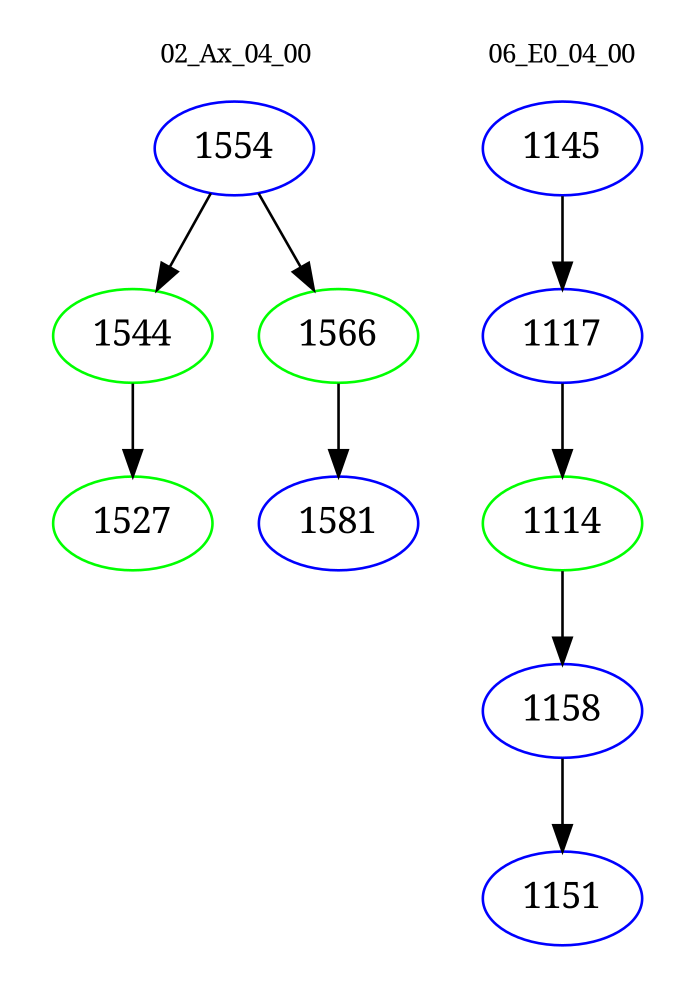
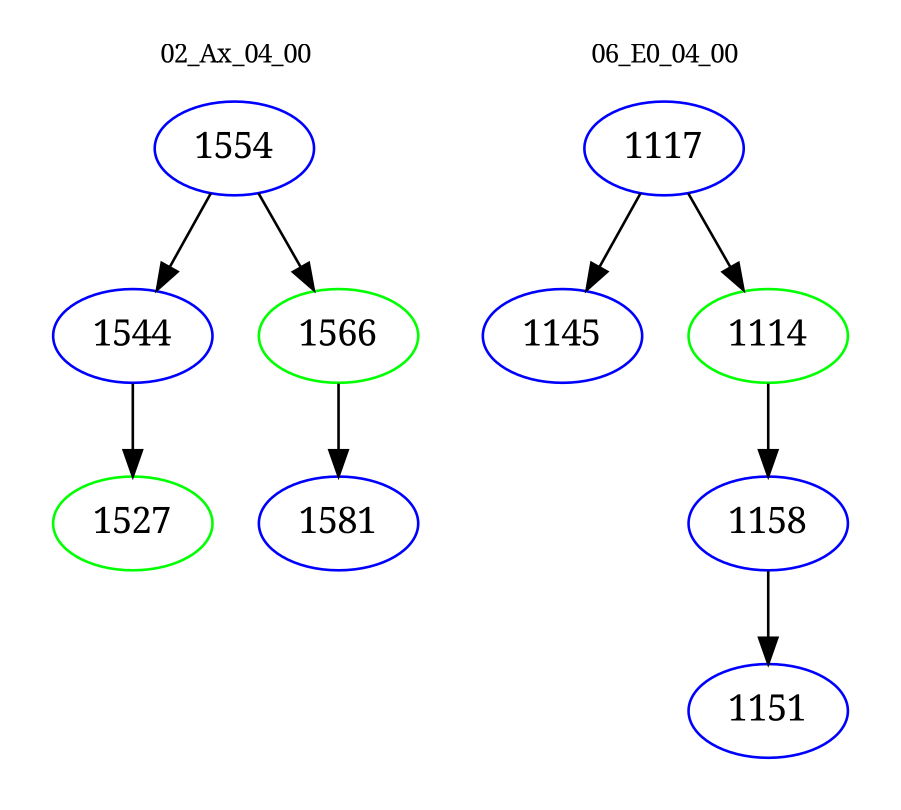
(562, 229) -> (620, 230)
(133, 336) -> (133, 336)
